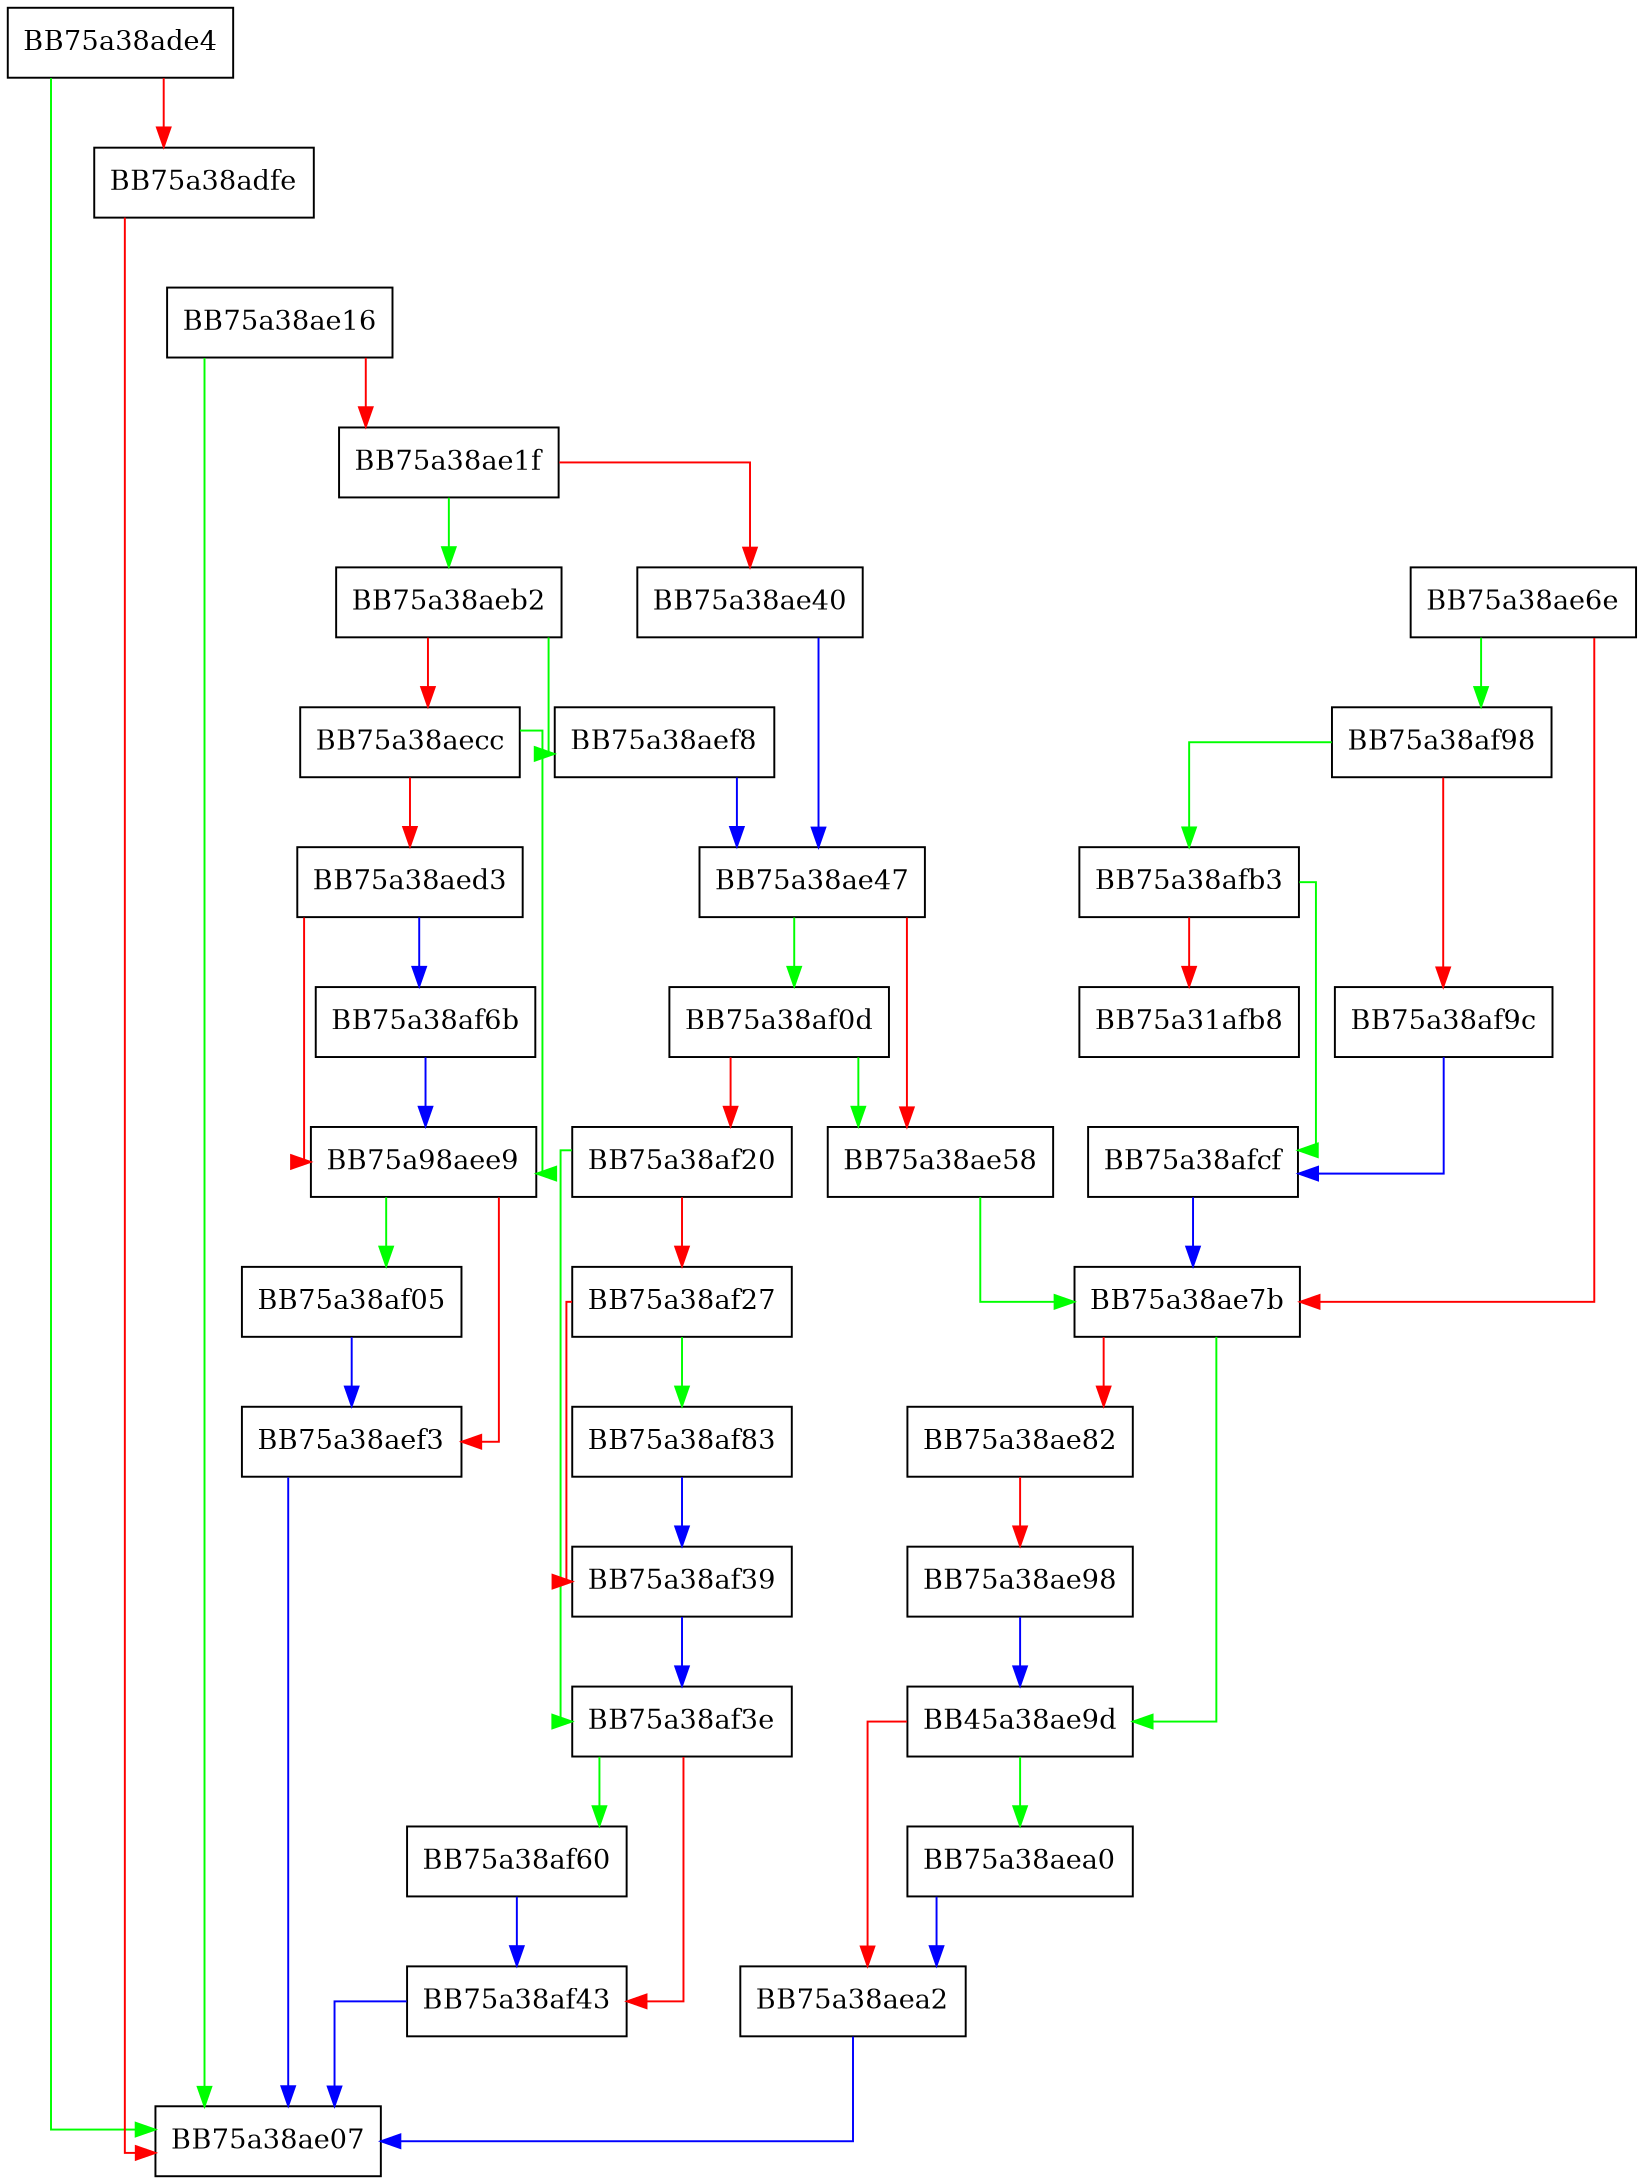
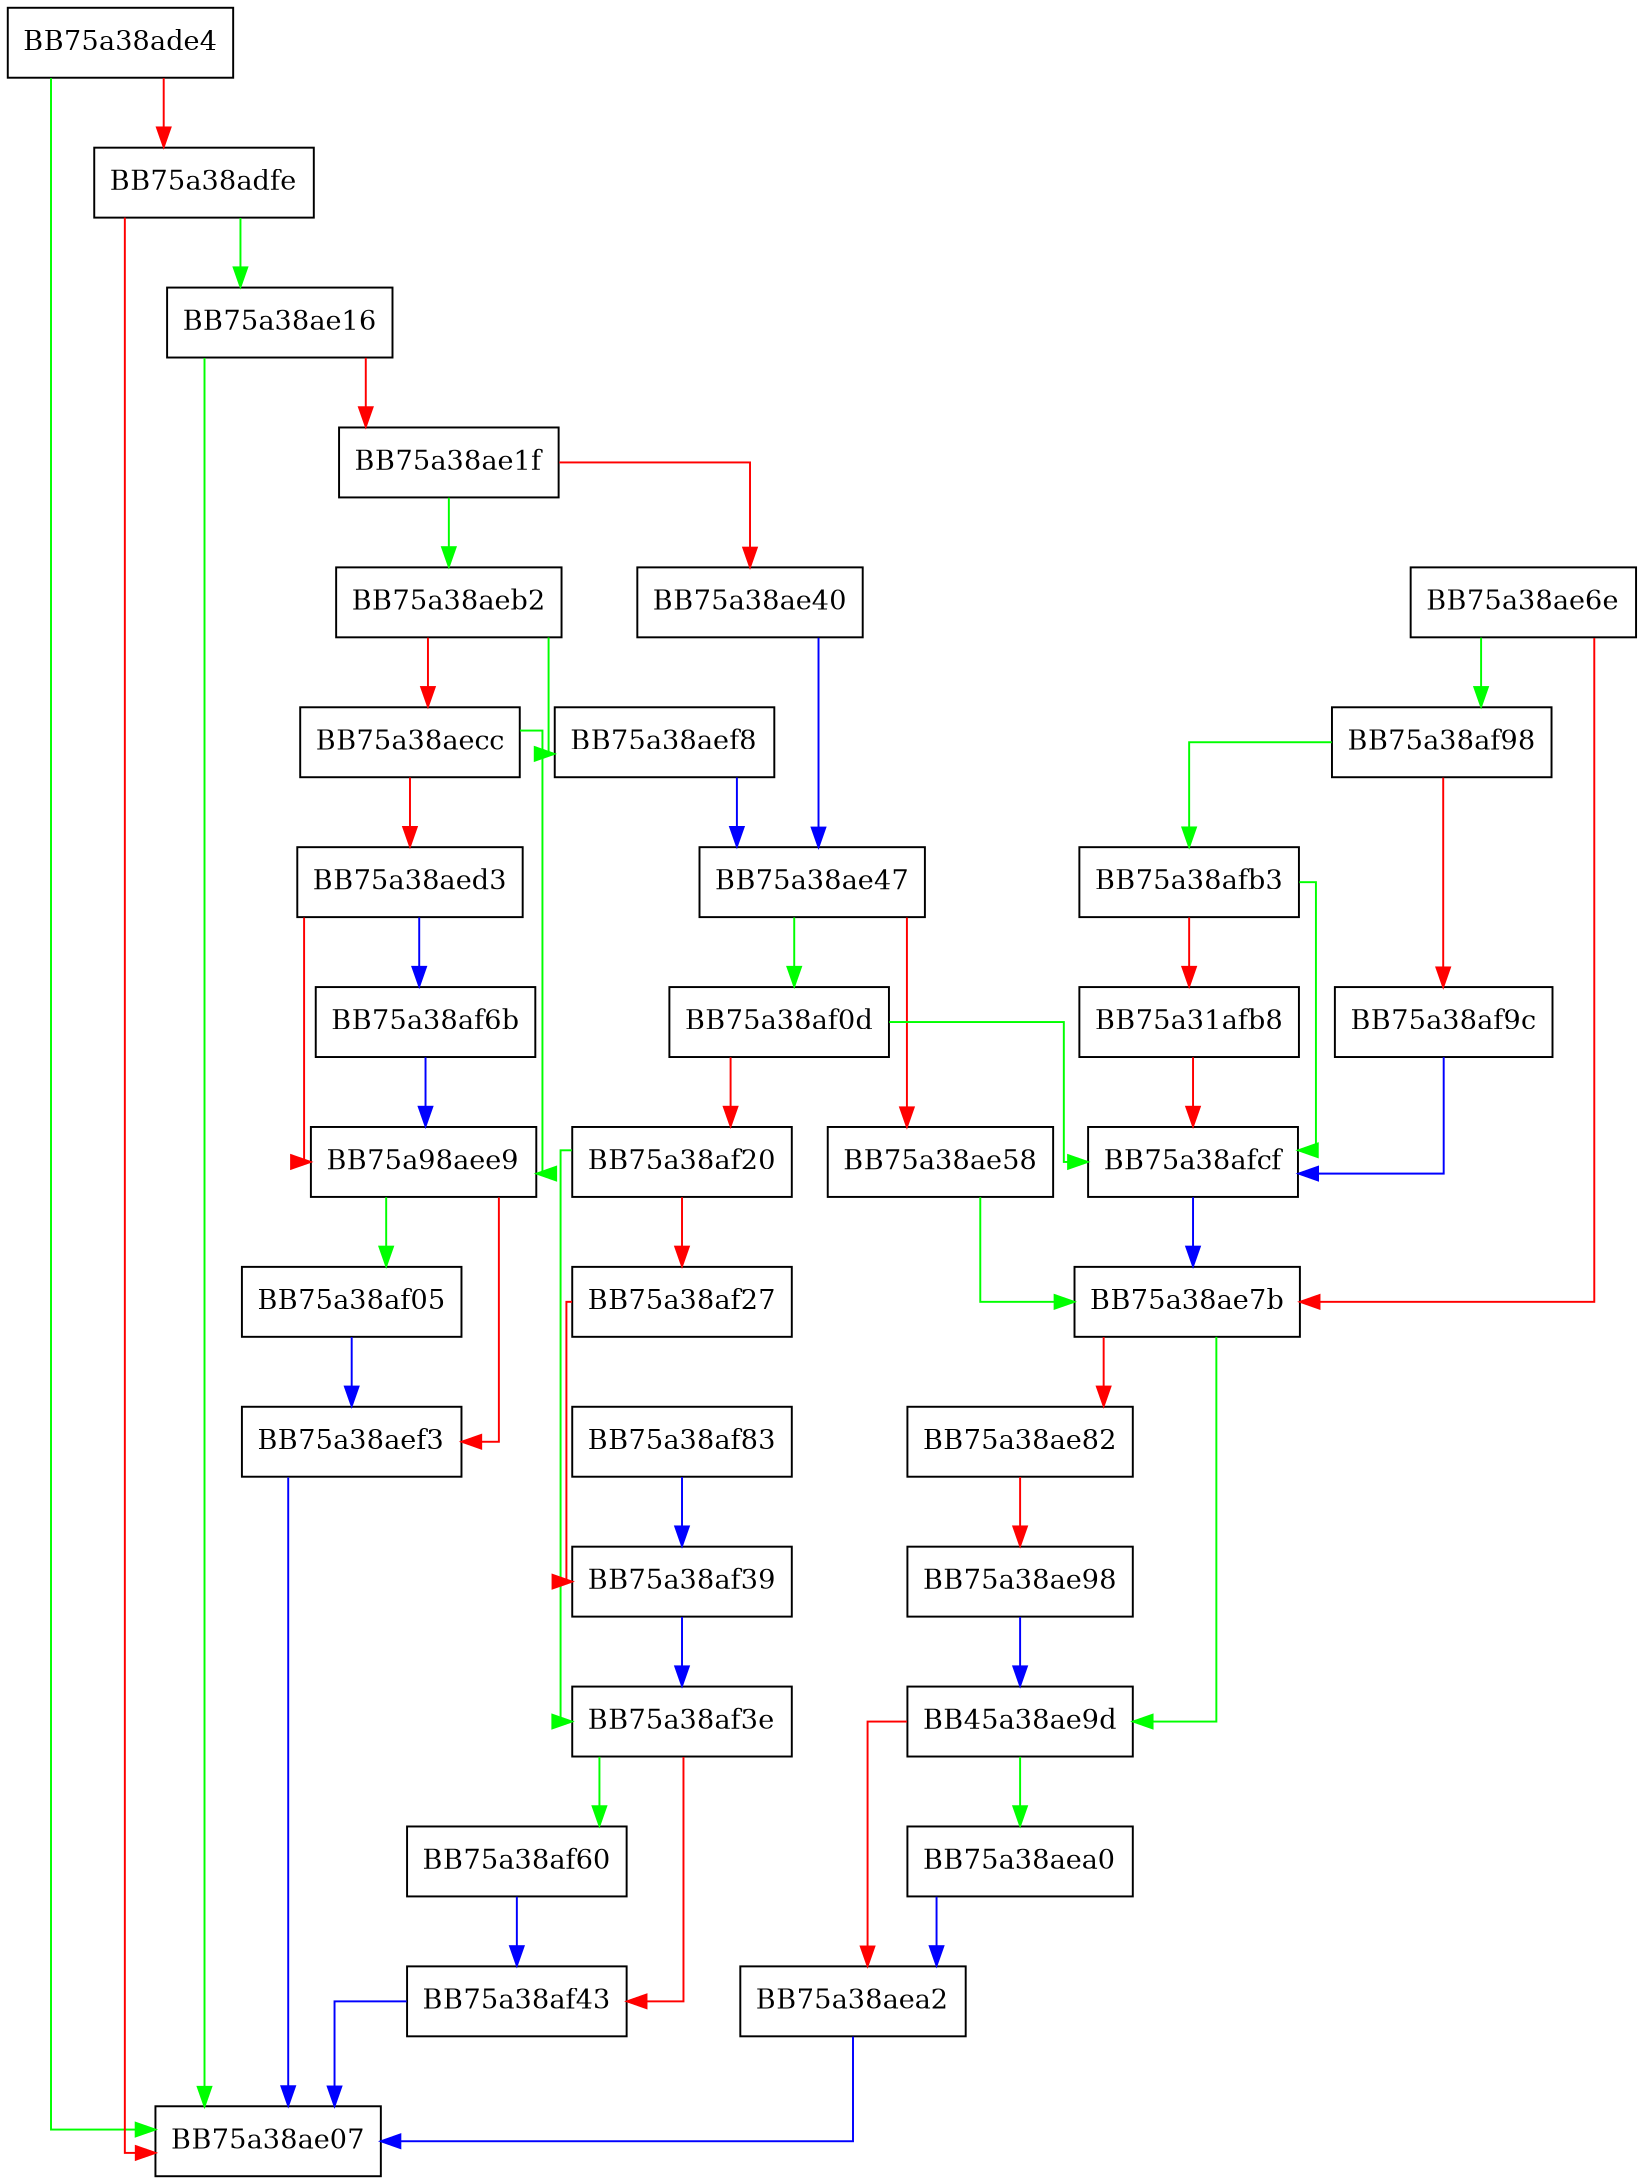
none -> (240, 243)
(858, 1082) -> (1049, 1022)
none -> (1193, 1082)
(682, 1362) -> none
